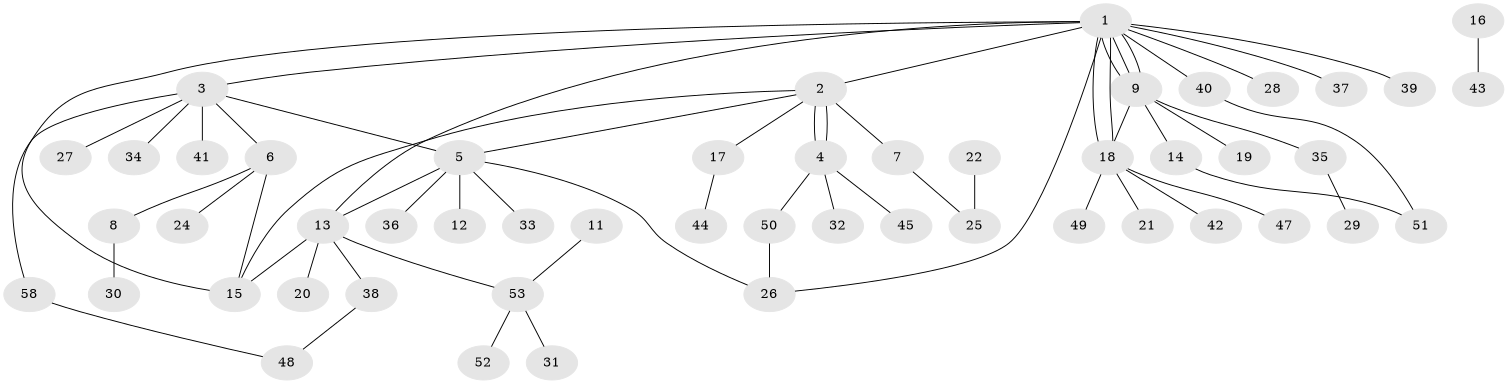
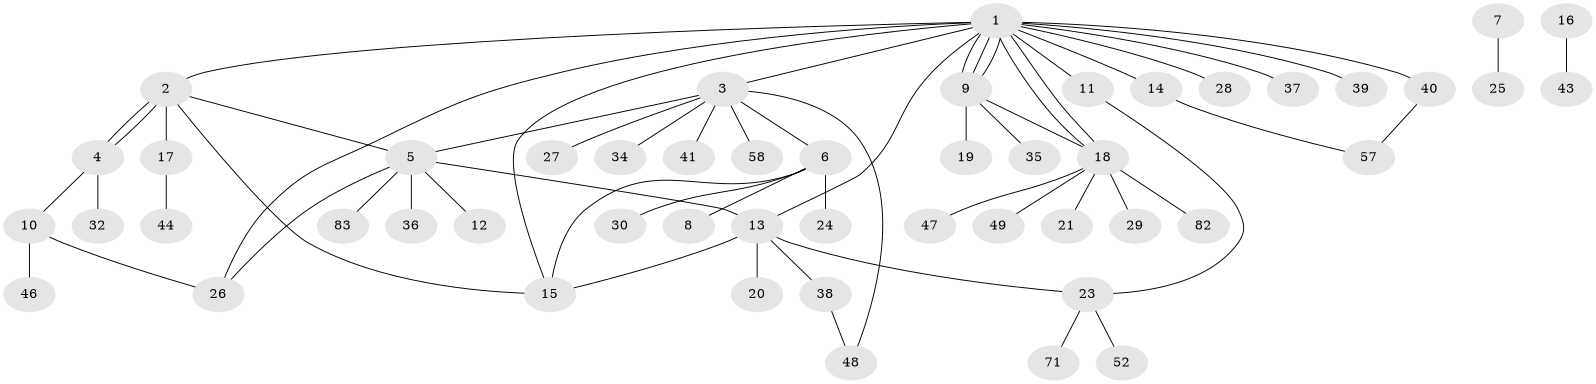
none -> (1042, 55)
(1156, 123) -> (1078, 54)
(859, 124) -> none
(975, 158) -> none
(1336, 190) -> (1119, 192)
(528, 226) -> (343, 226)
(770, 226) -> (29, 226)
(906, 226) -> none
(1216, 226) -> (1204, 226)
(1421, 226) -> (1369, 158)
(114, 256) -> (723, 192)
none -> (29, 294)
(518, 294) -> (1088, 294)
(157, 332) -> (877, 181)
(552, 363) -> (1054, 363)
